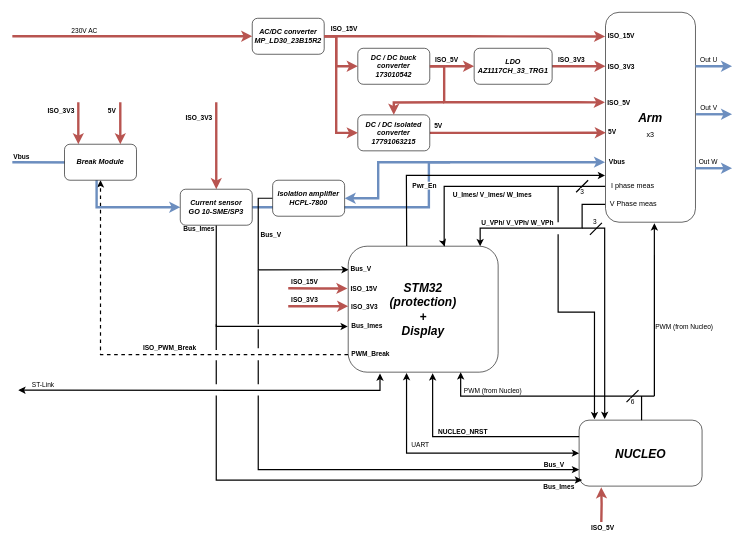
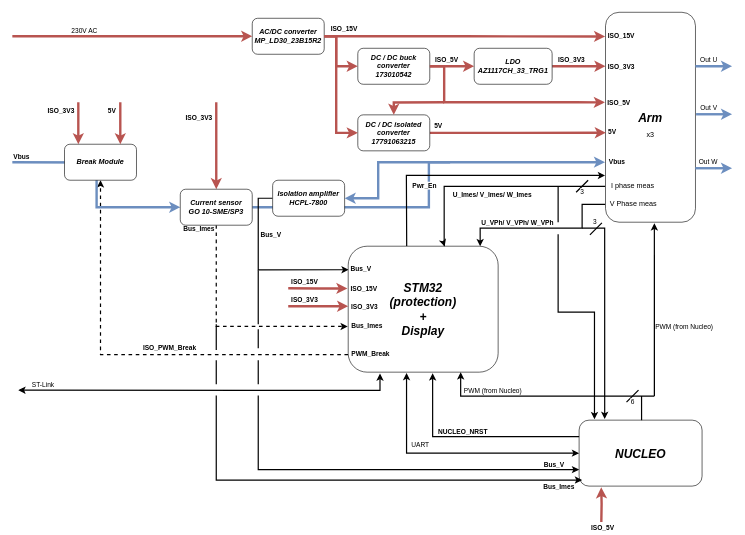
(227, 327) -> (227, 327)
